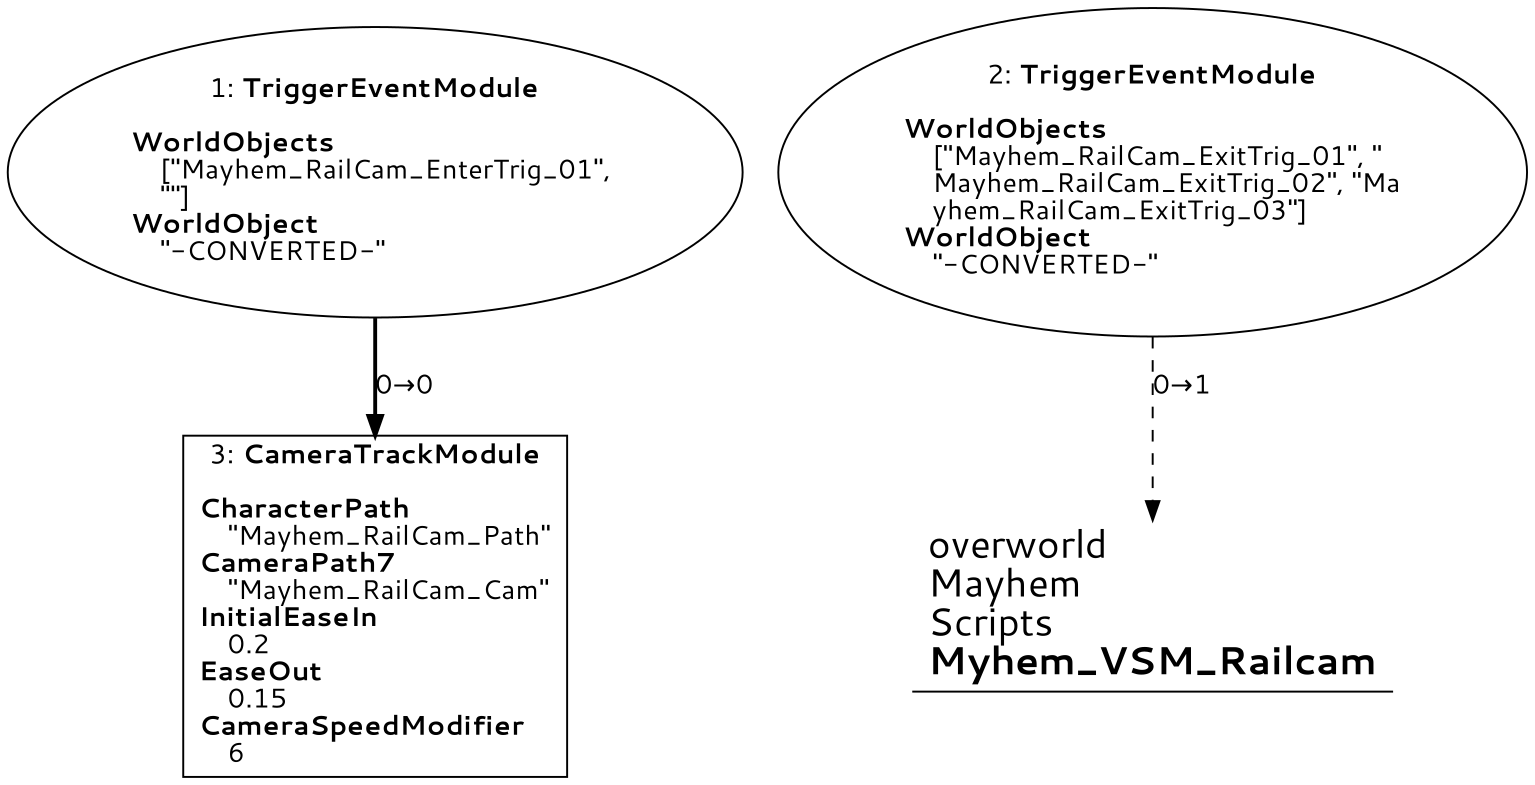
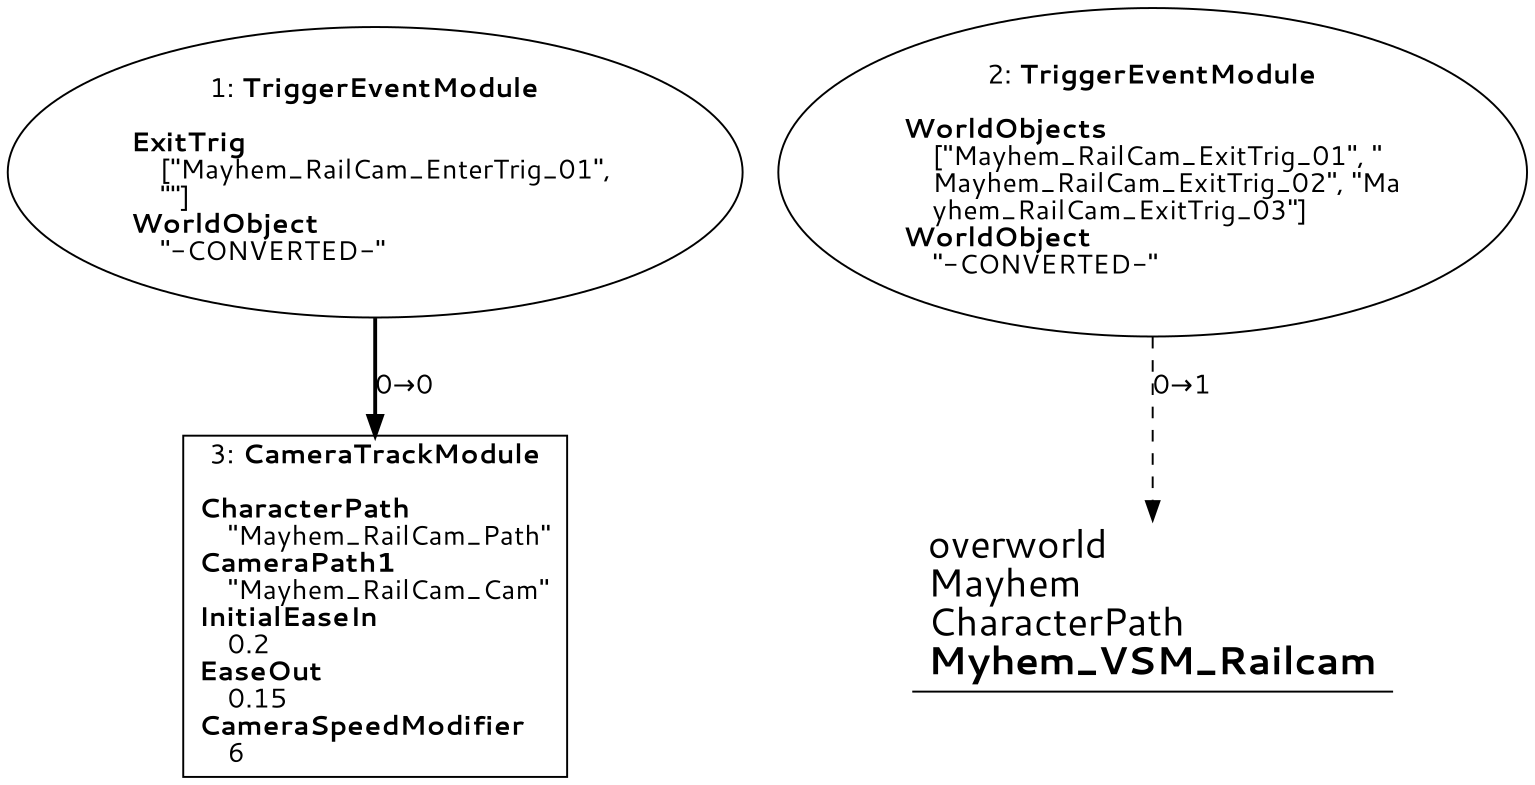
(234, 143) -> (189, 143)
(298, 564) -> (298, 564)
(991, 624) -> (1057, 624)
